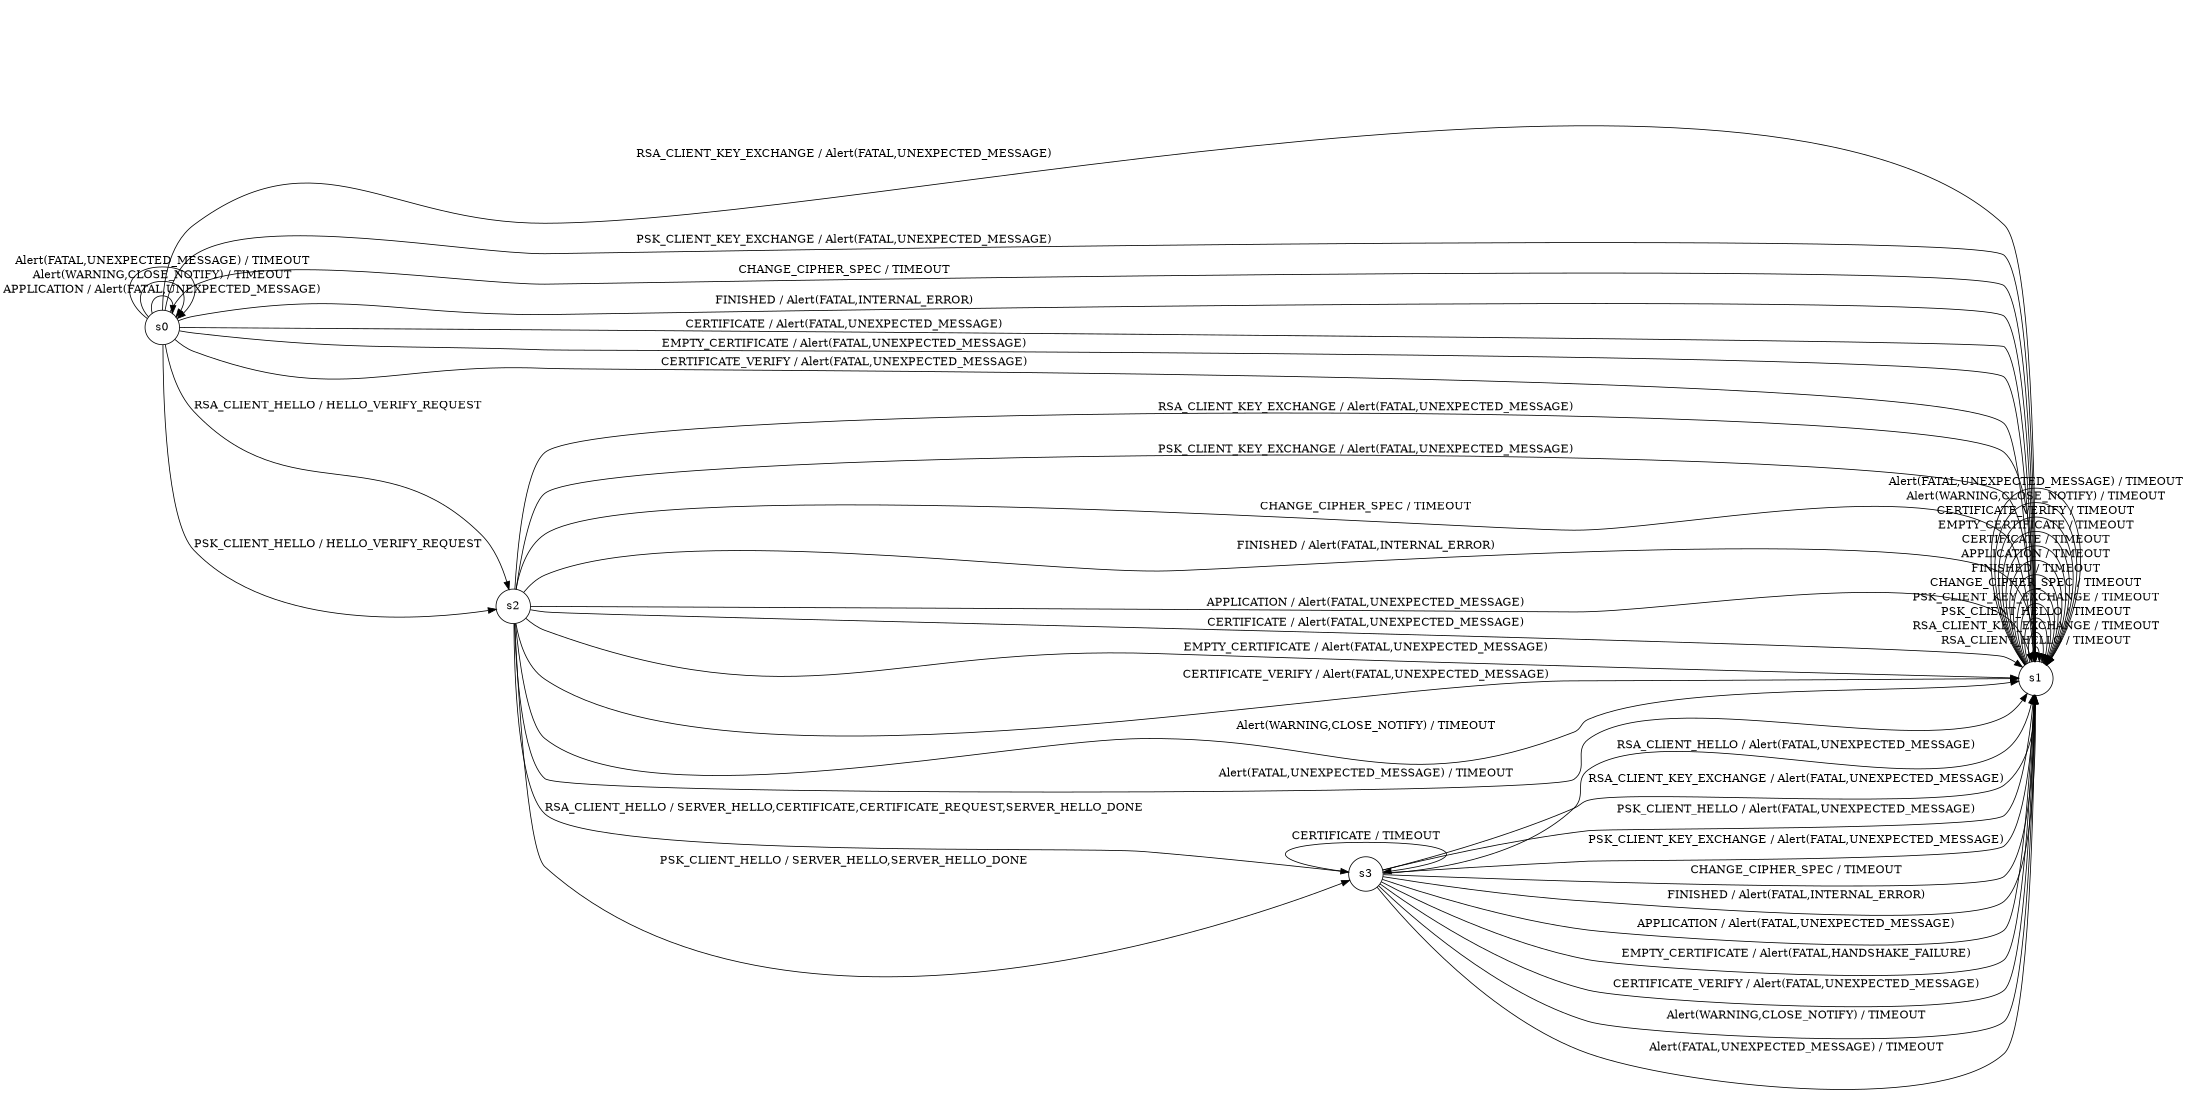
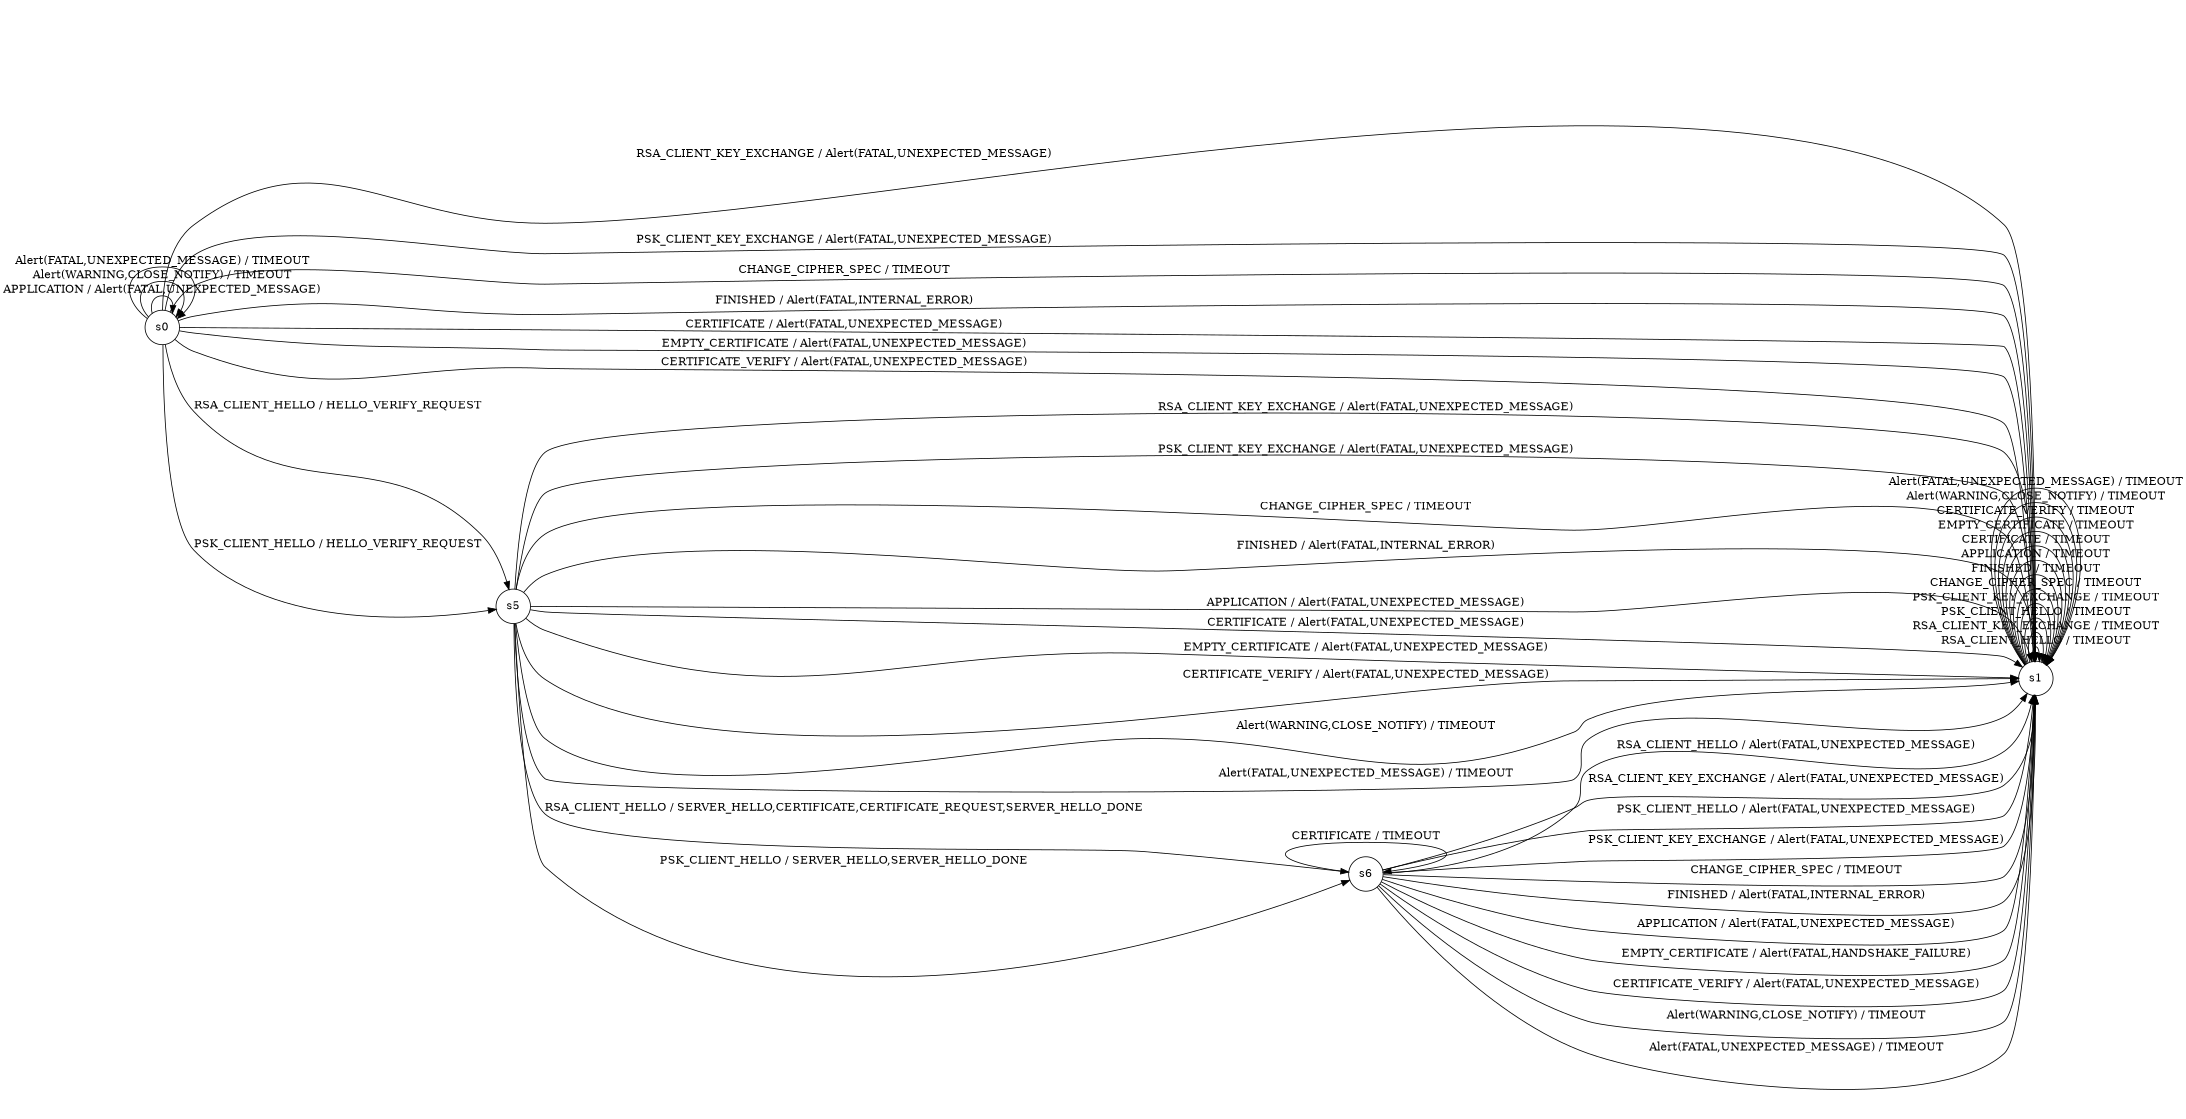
(513, 606) -> (513, 606)
(1366, 874) -> (1366, 874)
